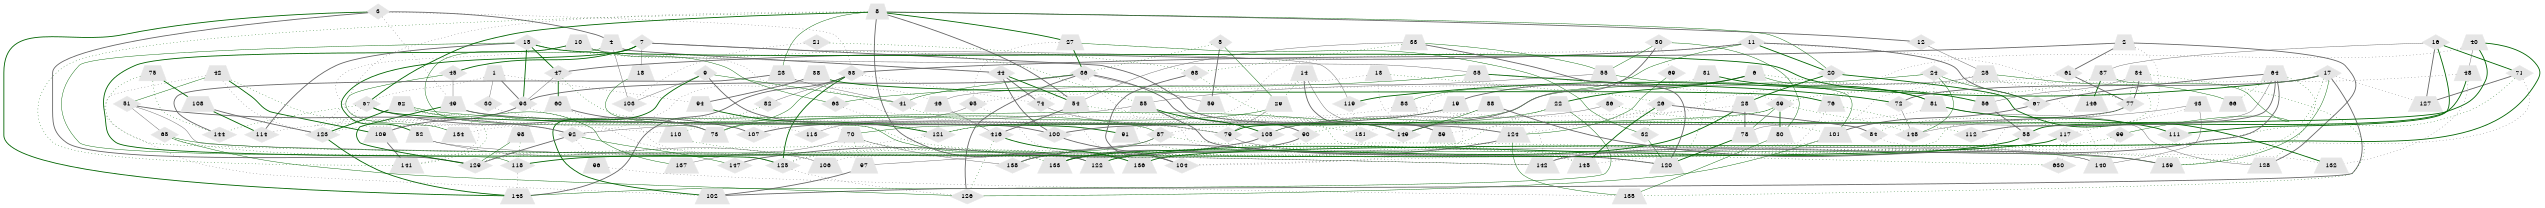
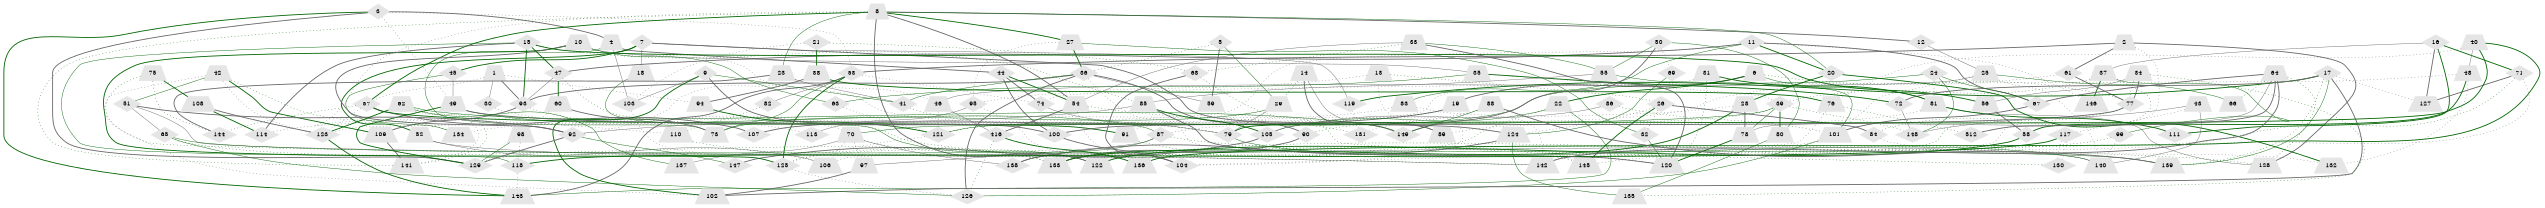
none -> (817, 58)
(336, 89) -> (336, 89)
(1971, 135) -> (1971, 135)
(654, 146) -> (539, 120)
(1662, 152) -> (1662, 152)
(597, 166) -> none
(2058, 166) -> (2058, 166)
